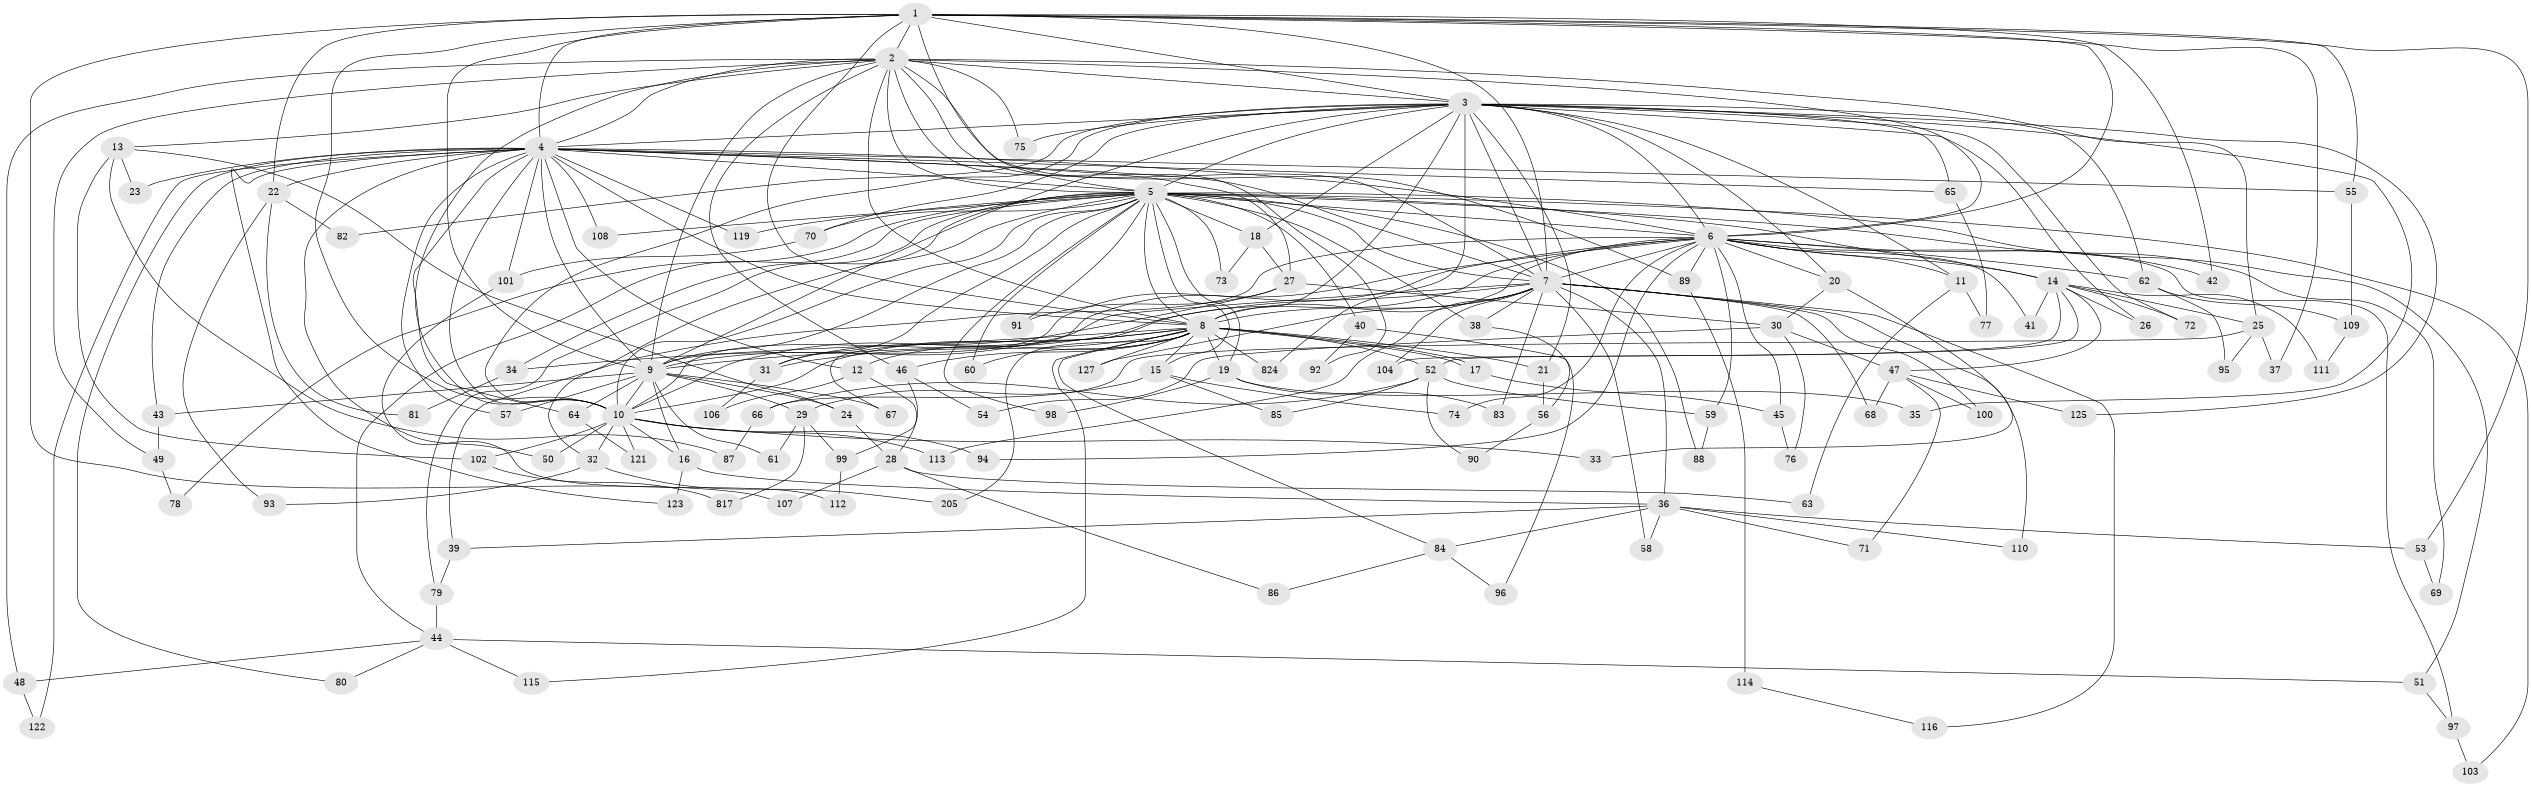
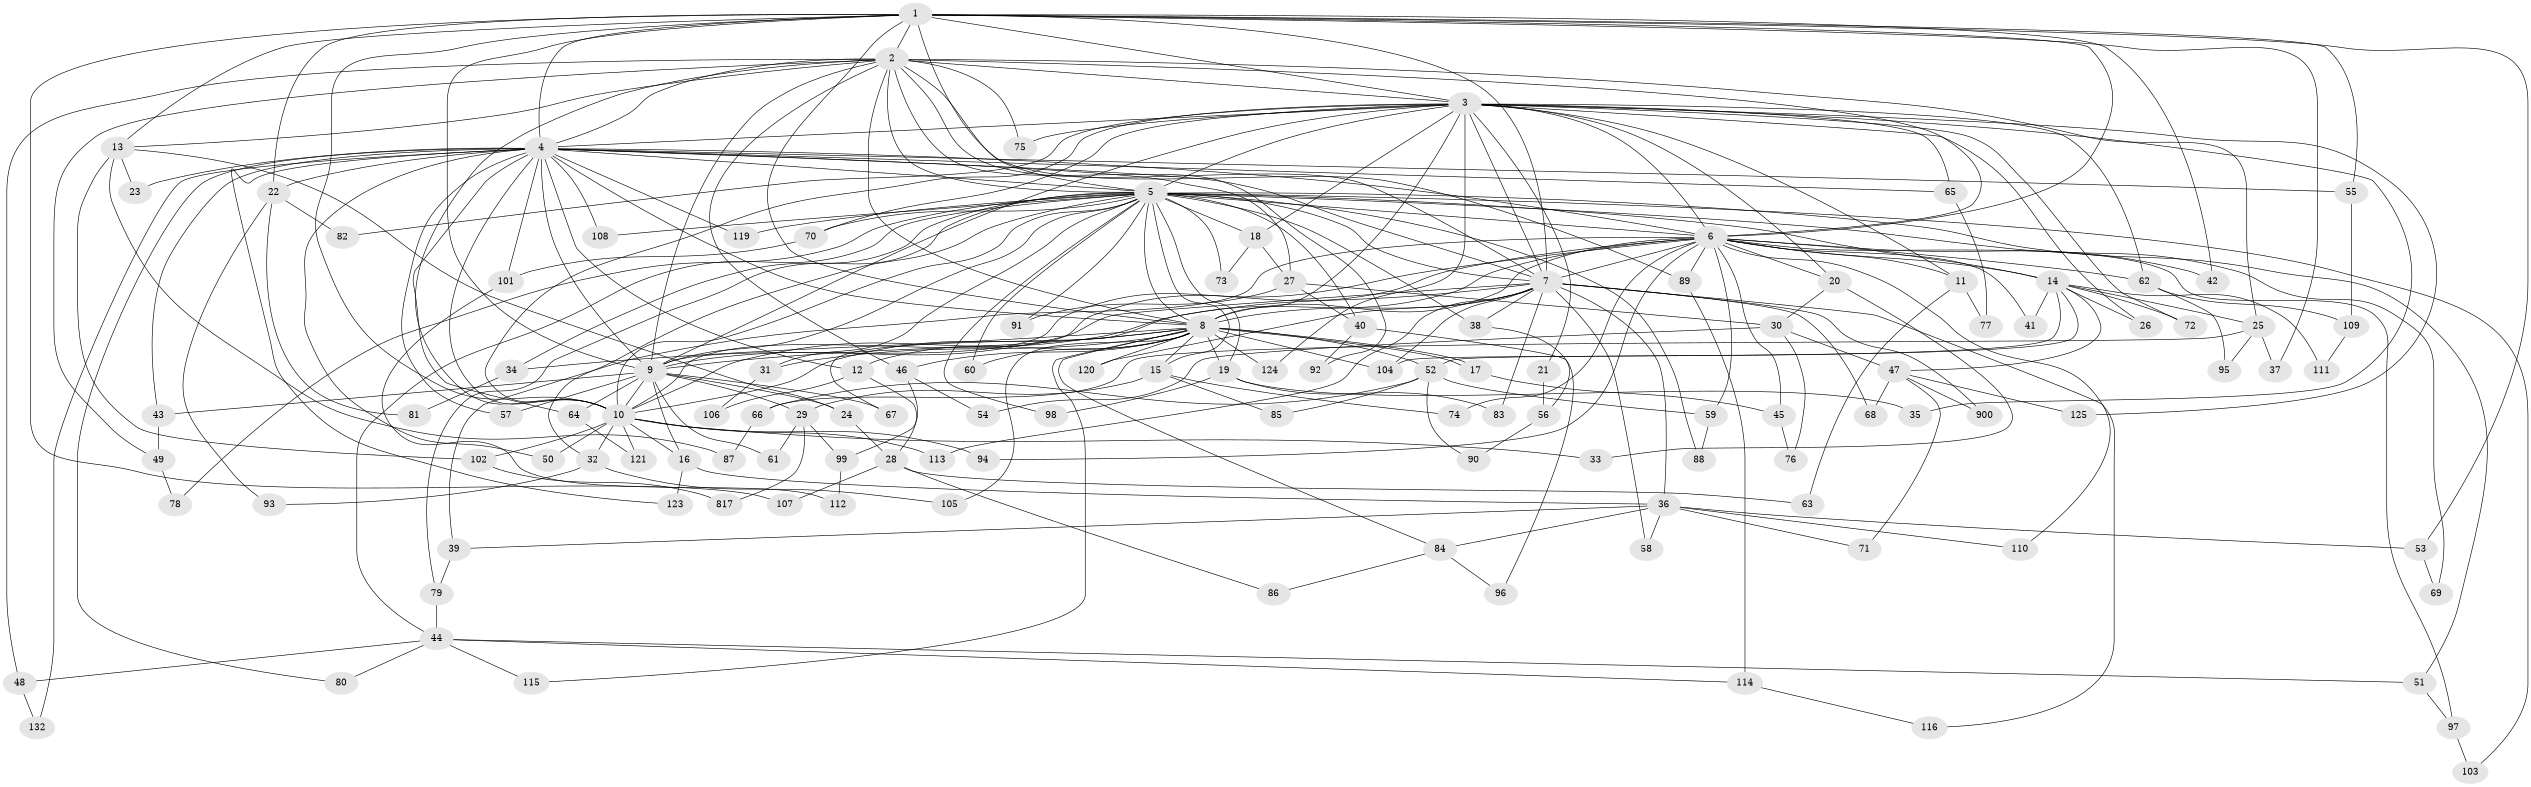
none -> (500, 29)
(1864, 323) -> (2005, 356)
(1091, 328) -> (1325, 304)
(1436, 351) -> (1279, 345)
(1087, 371) -> (1087, 371)
(1270, 371) -> (1270, 371)
(1985, 416) -> (1985, 416)
(950, 505) -> (950, 505)
none -> (1090, 661)
(37, 728) -> (37, 728)
